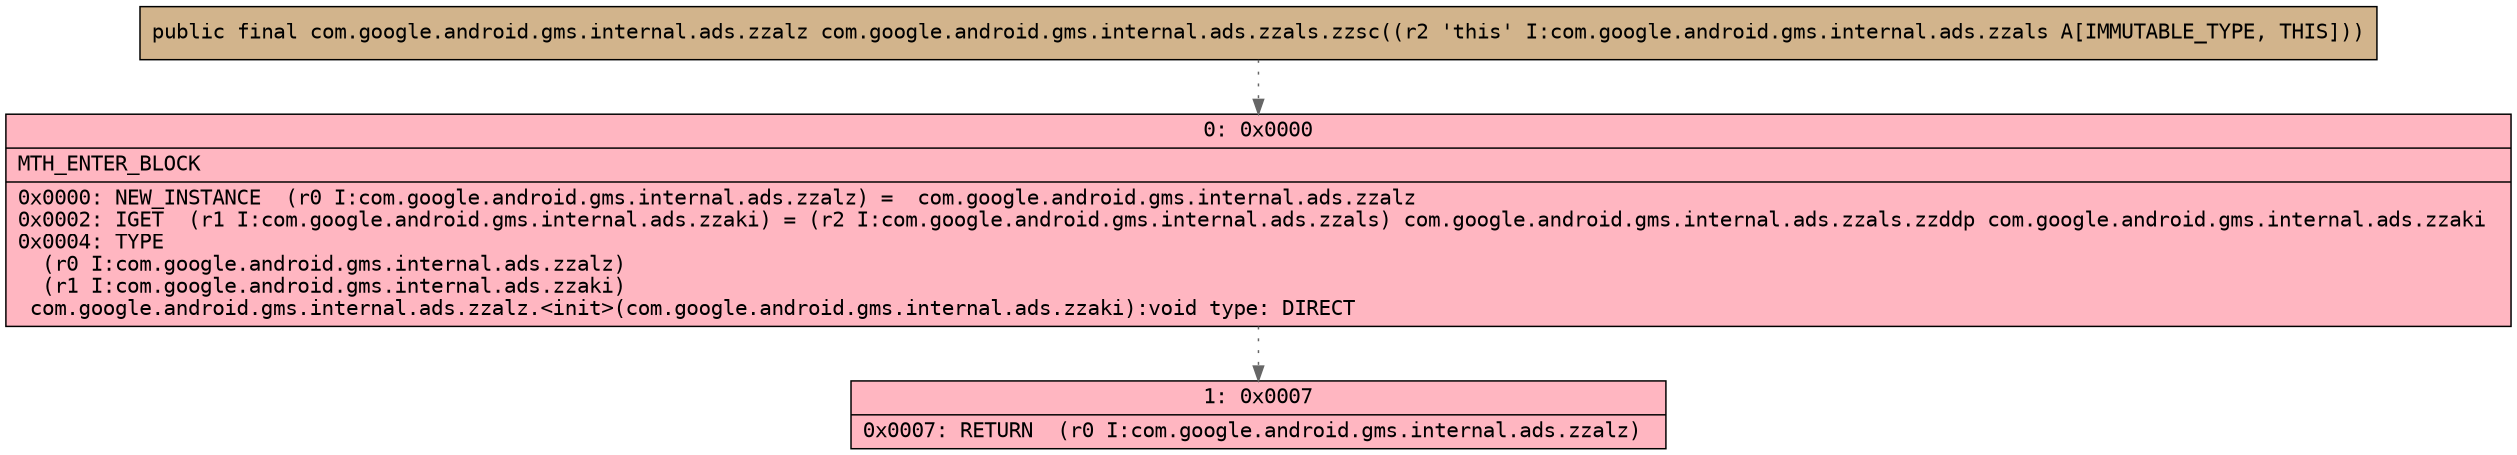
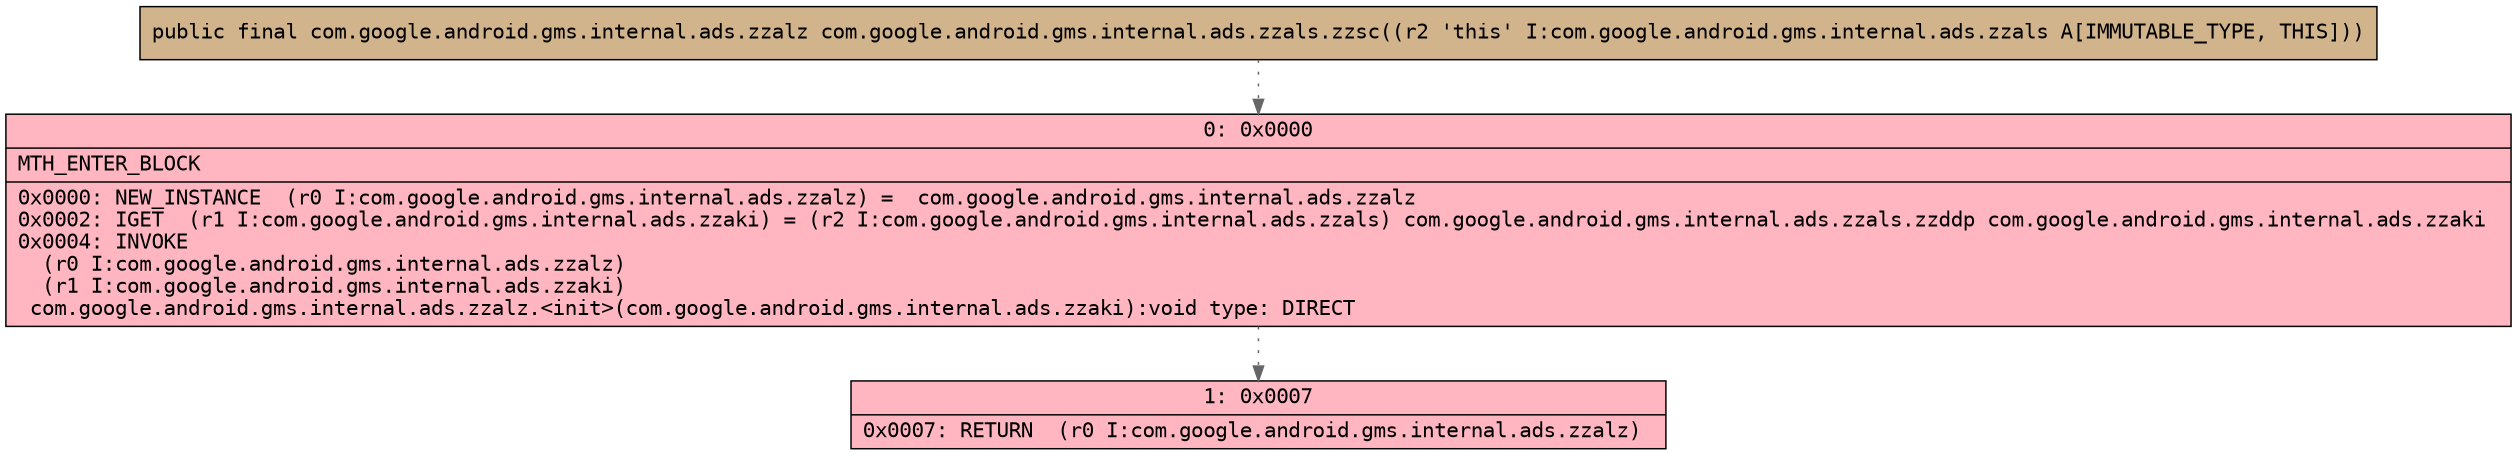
(103, 242) -> (116, 242)
